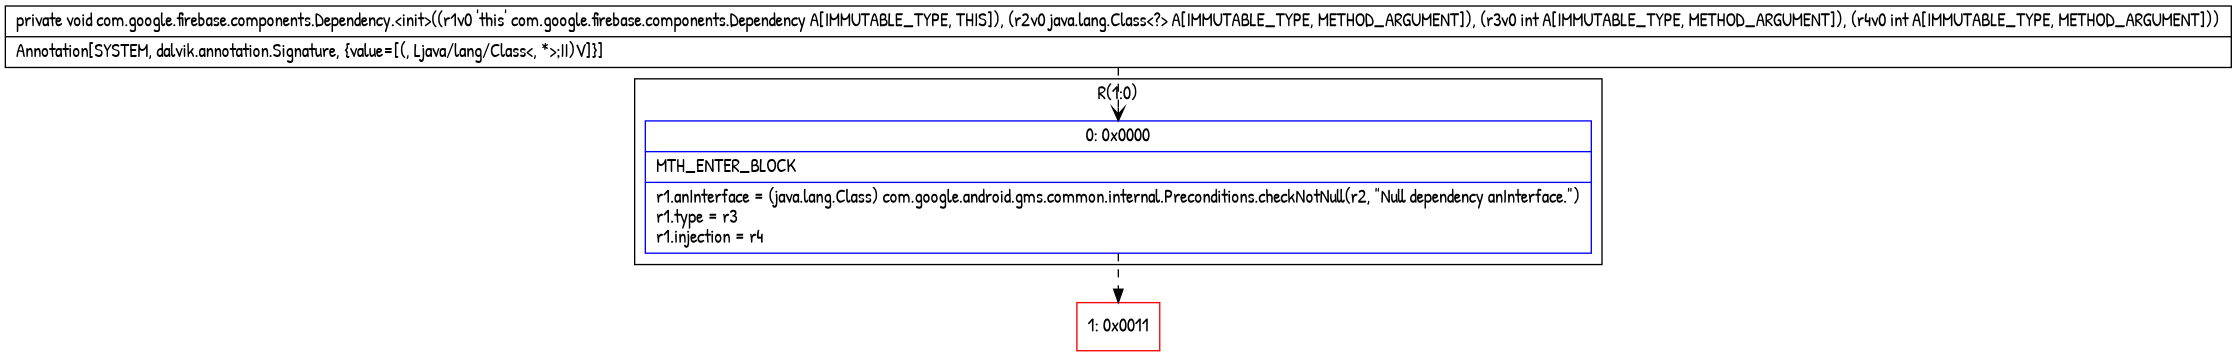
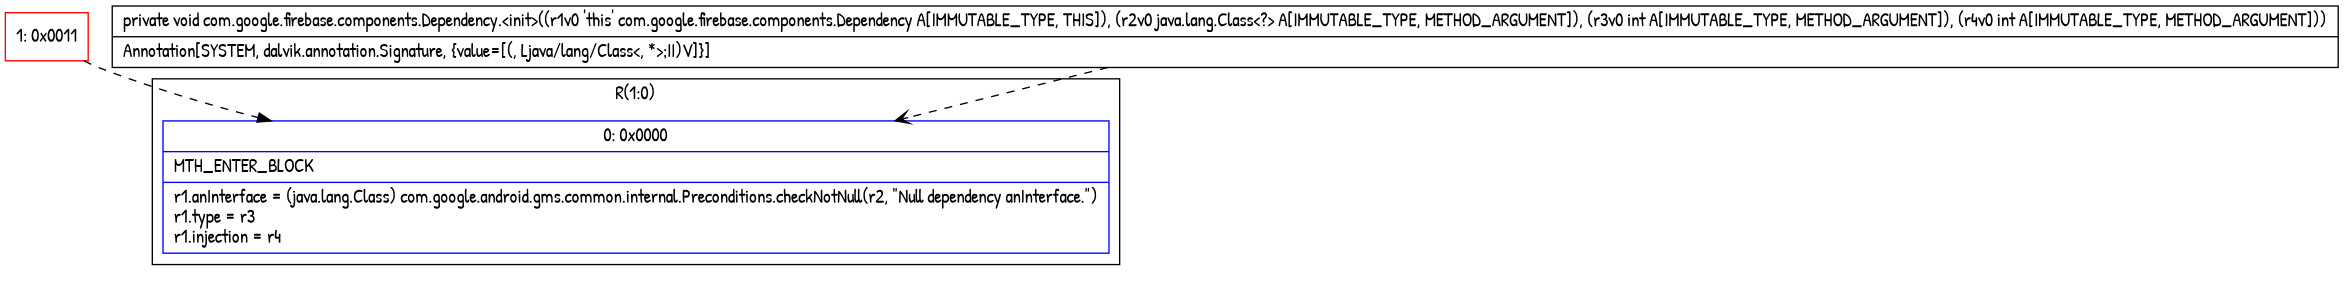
(1118, 273) -> (170, 92)
